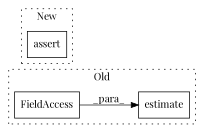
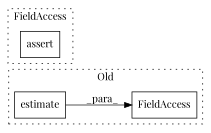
(47, 17) -> (40, 17)
(105, 105) -> (95, 105)
